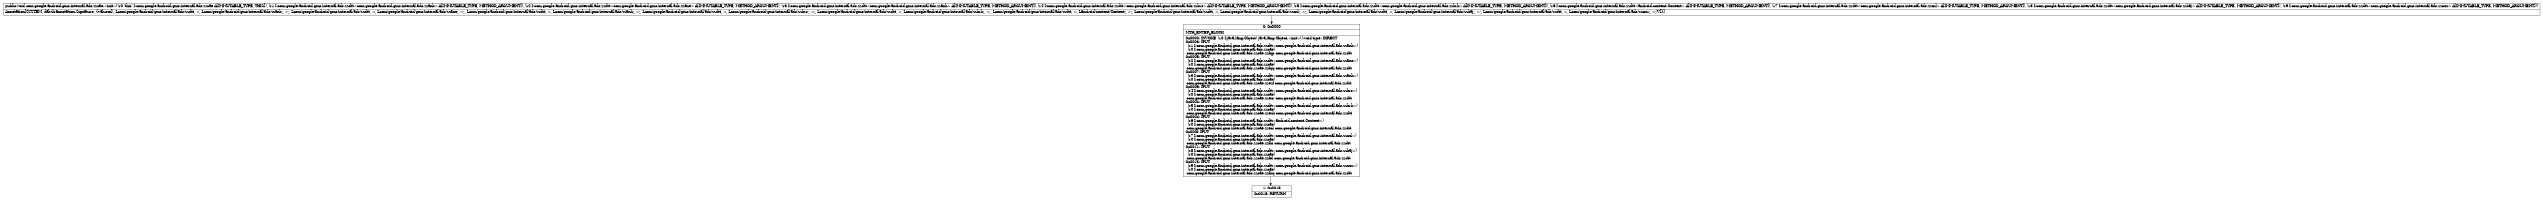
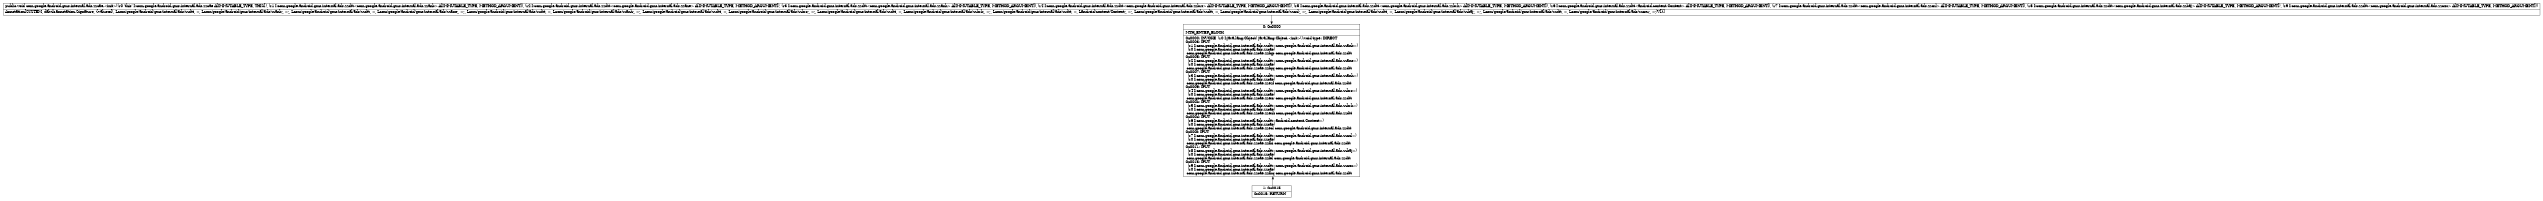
(1270, 180) -> (1273, 182)
